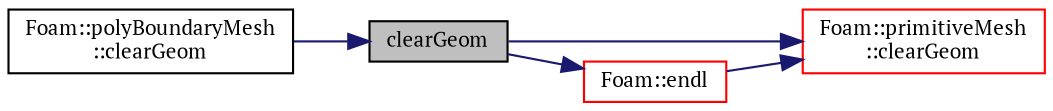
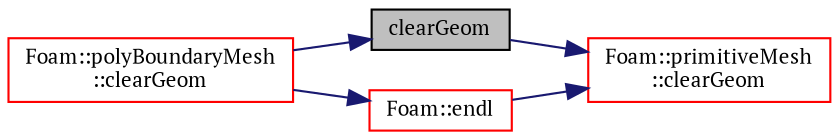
(151, 41) -> (151, 70)
(535, 59) -> (321, 94)
